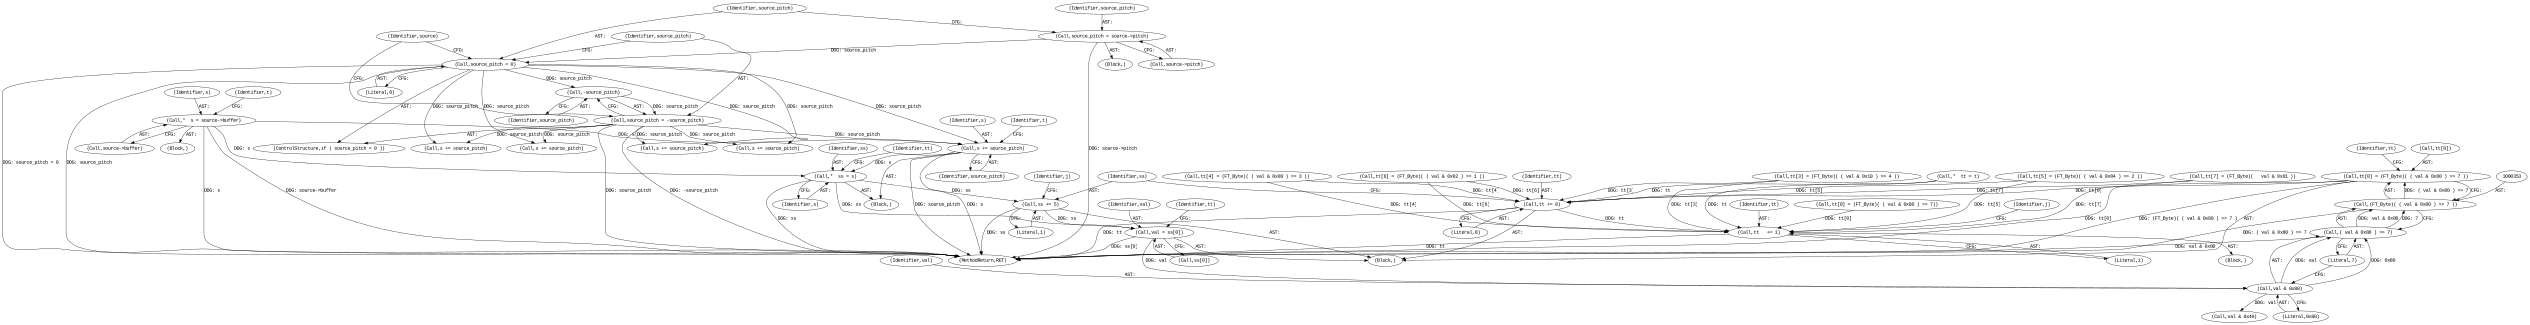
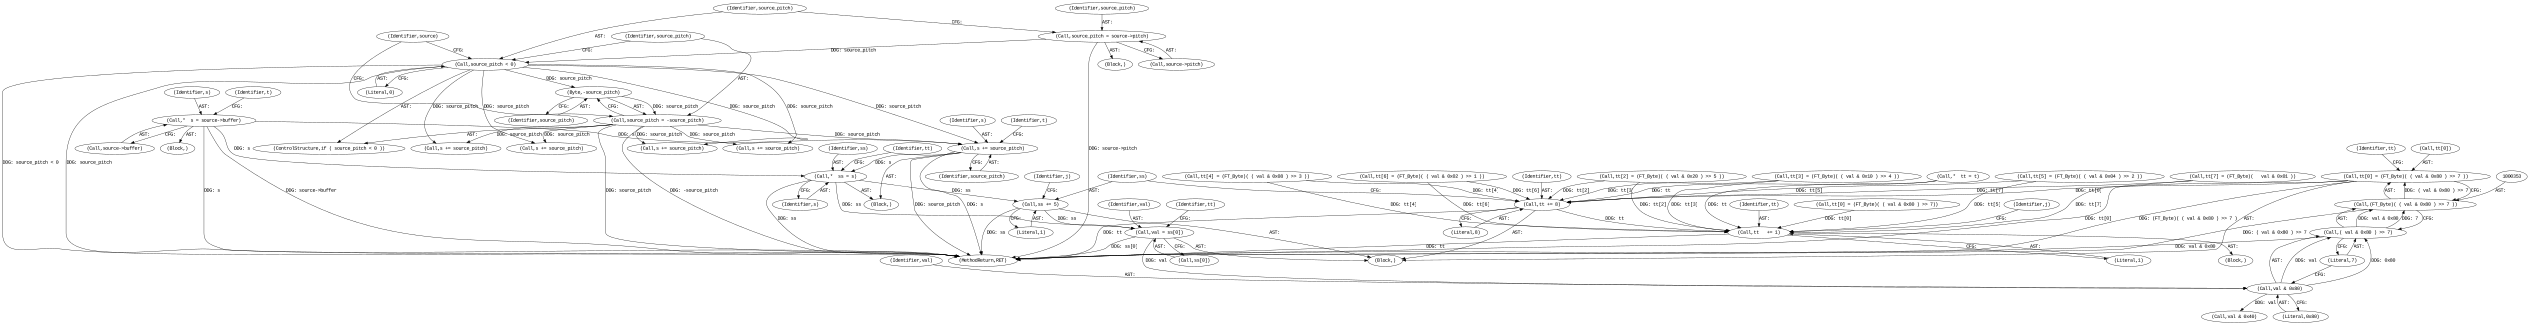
(594, 92) -> (594, 92)
none -> (1662, 177)
